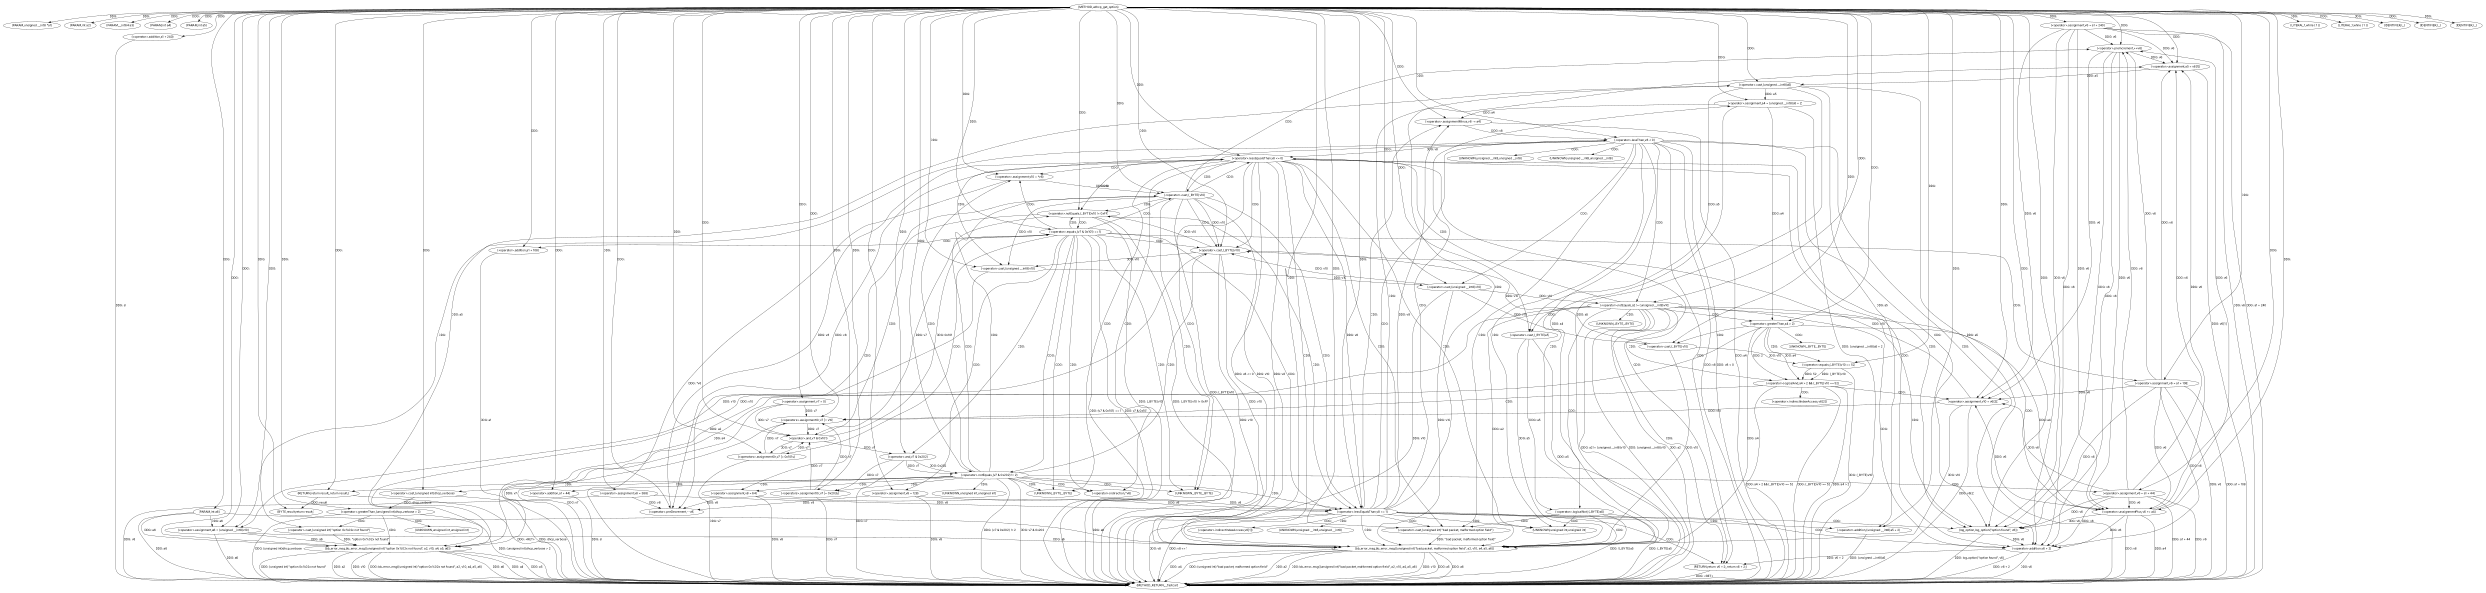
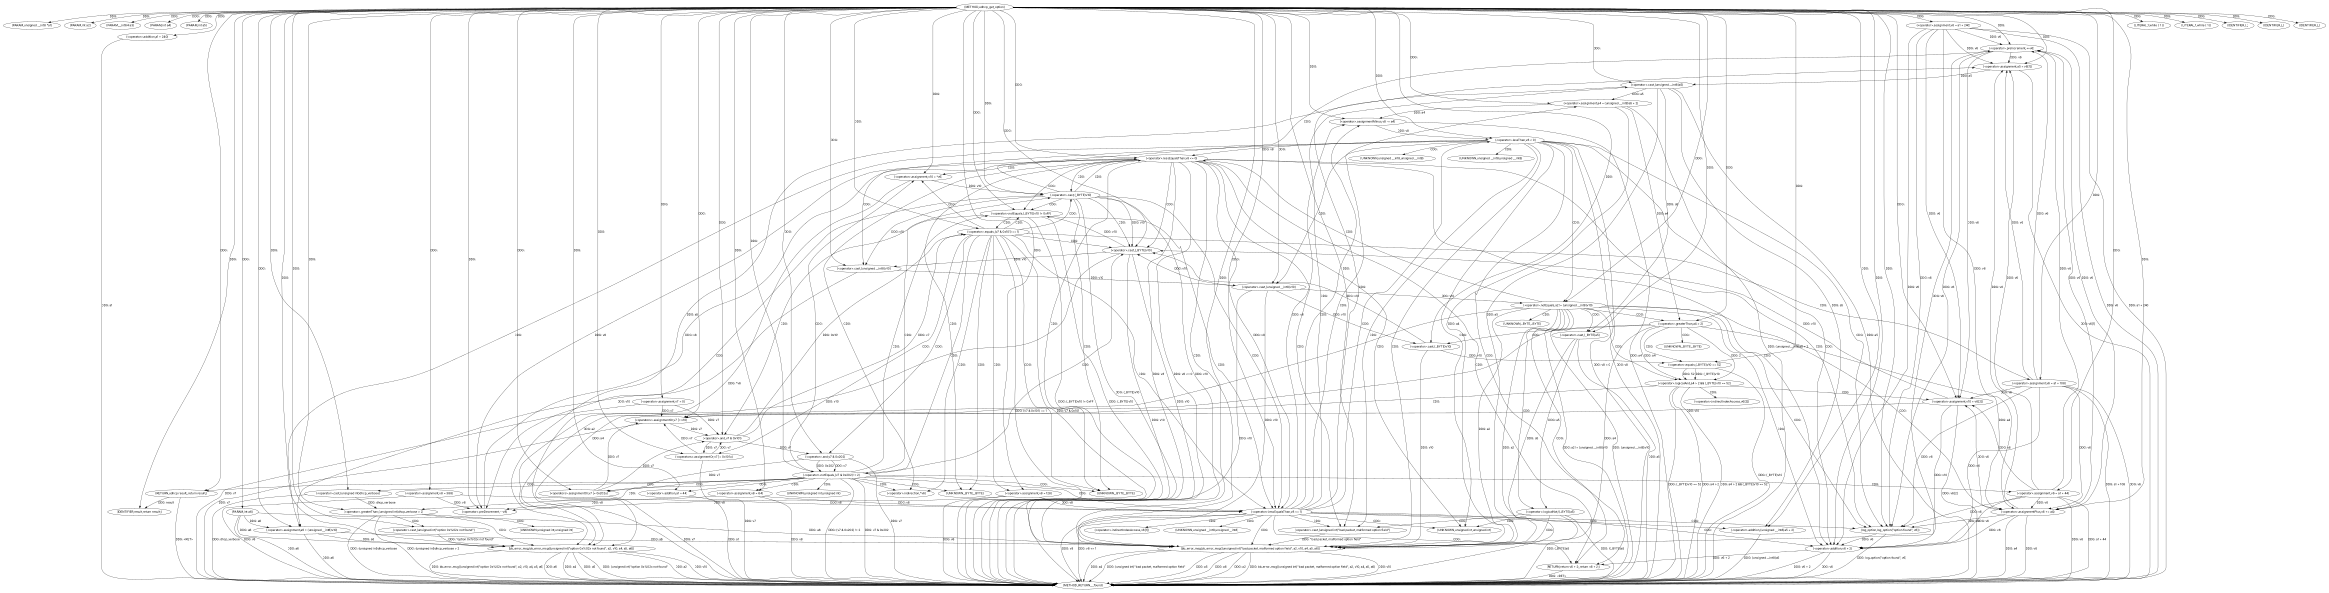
(518, 250) -> none
(323, 494) -> (181, 494)
none -> (624, 495)
(296, 512) -> (139, 512)
(1158, 585) -> (1083, 585)
